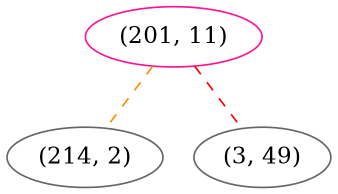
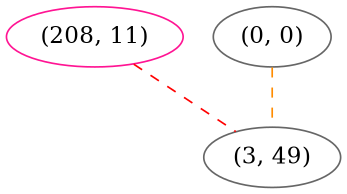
(174, 37) -> (95, 37)
none -> (272, 37)
(85, 157) -> none
